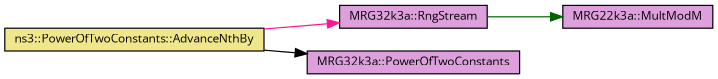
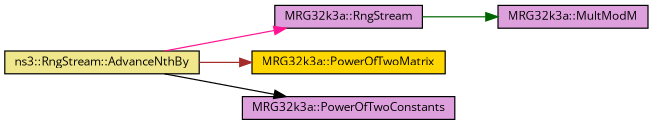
(638, 17) -> (573, 17)
(134, 40) -> (102, 62)
none -> (349, 62)
